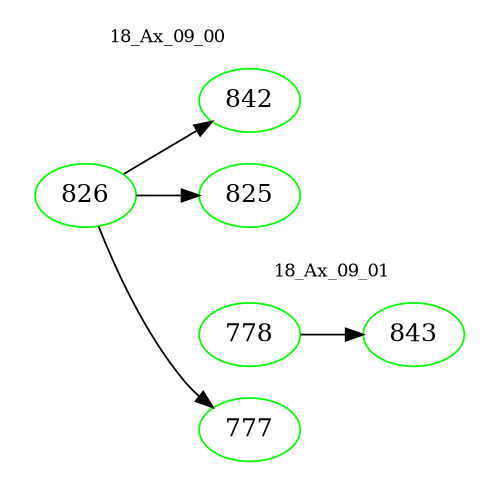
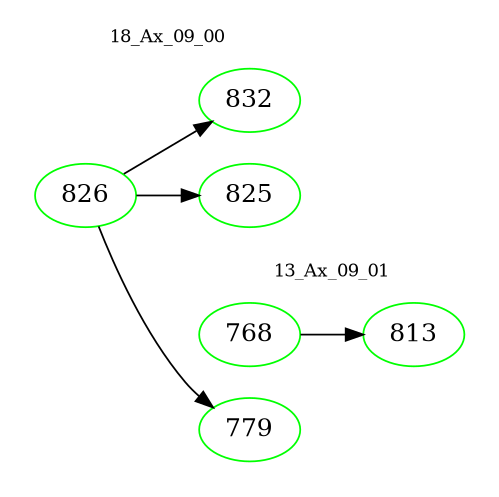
(250, 100) -> (250, 100)
(332, 272) -> (332, 272)
(250, 335) -> (250, 335)
(414, 335) -> (414, 335)
(250, 430) -> (250, 430)
